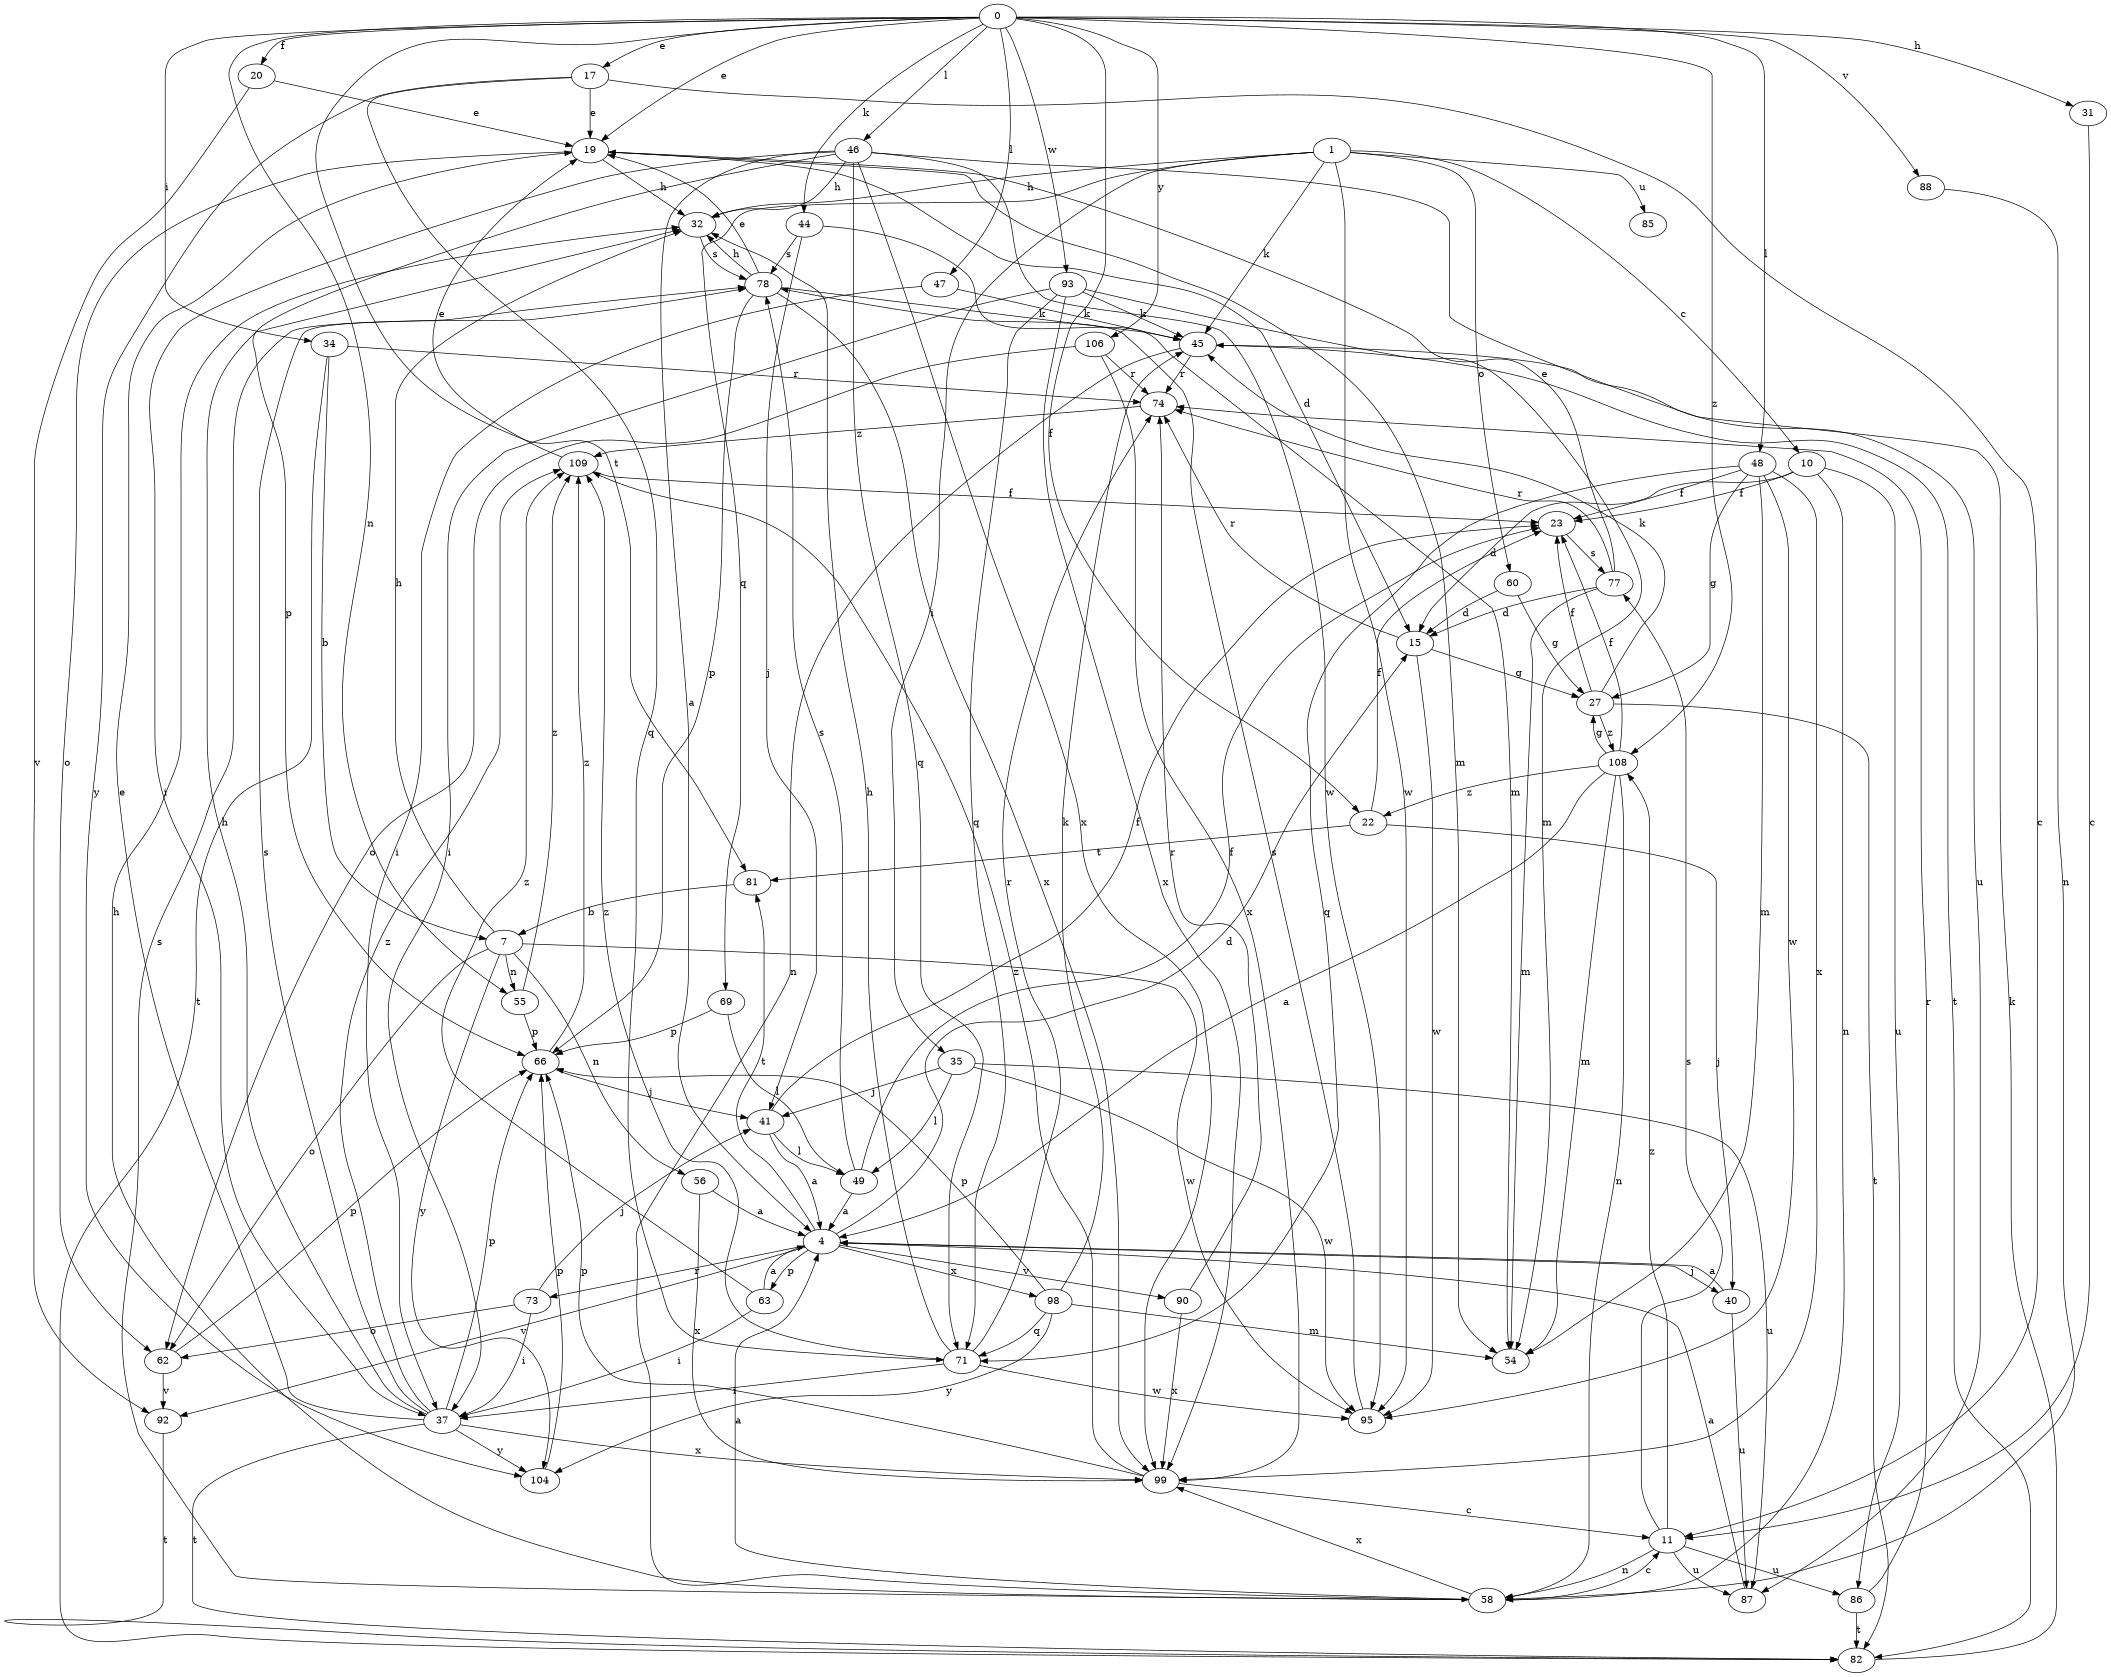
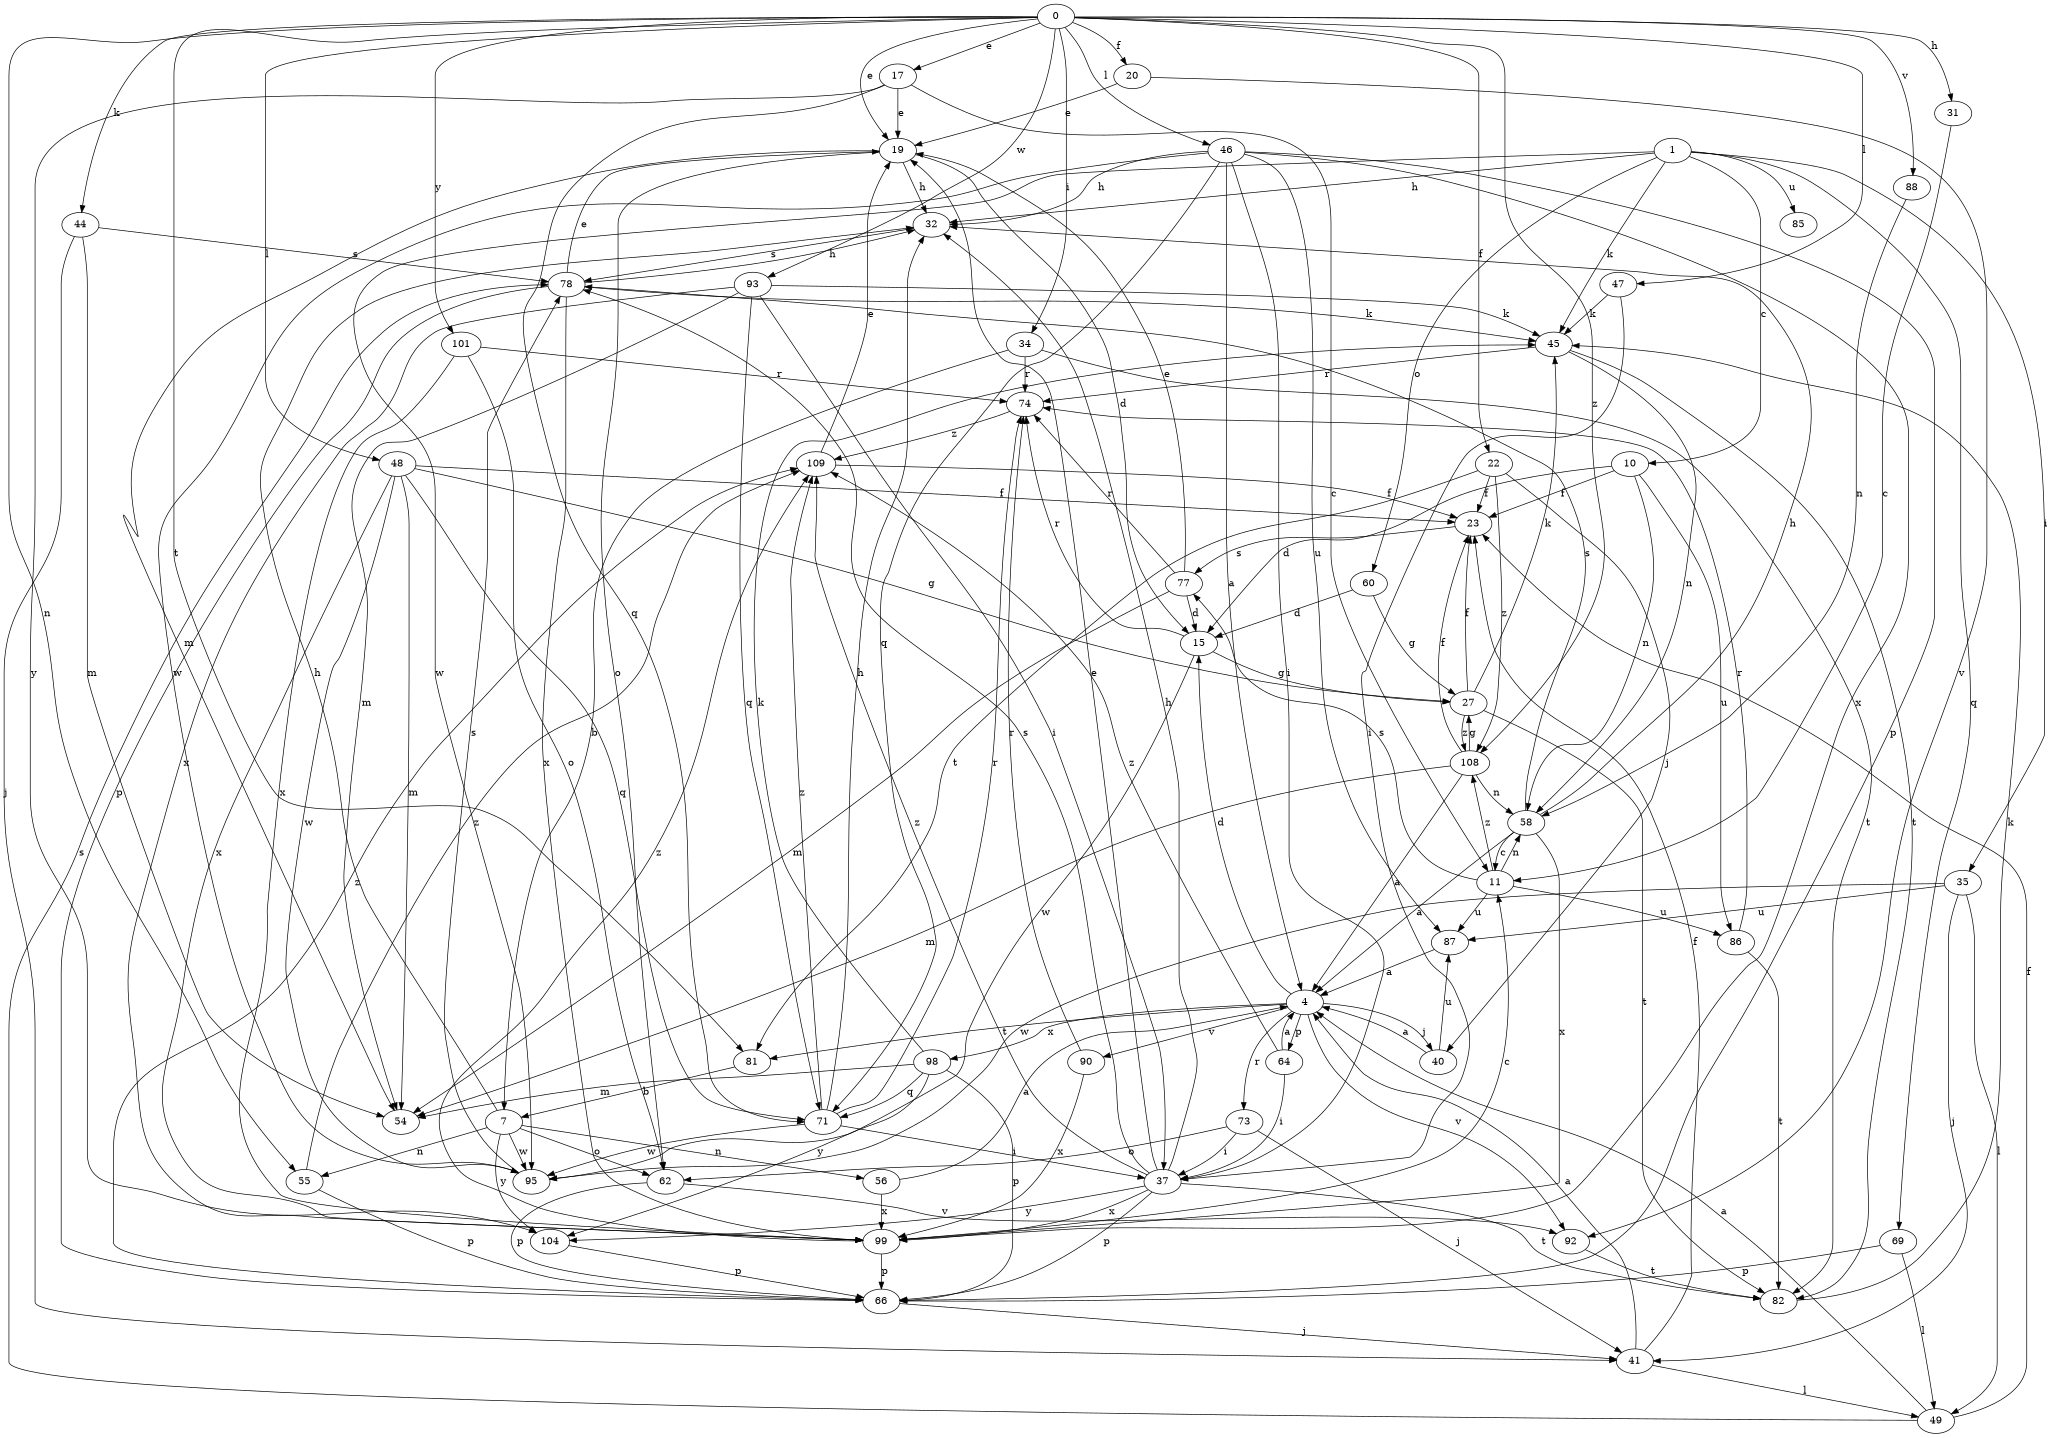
(1095, 344) -> (461, 344)
(1493, 782) -> (1502, 612)
(765, 1301) -> (1284, 1062)
